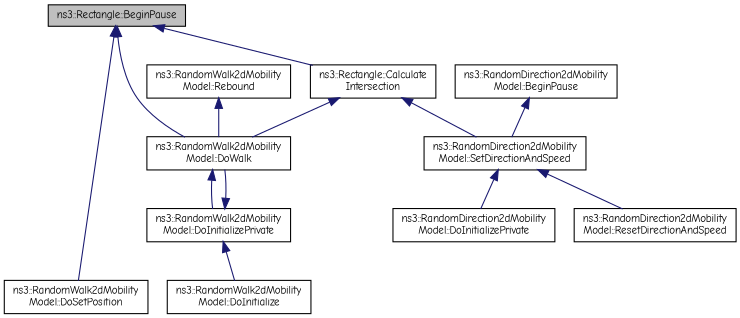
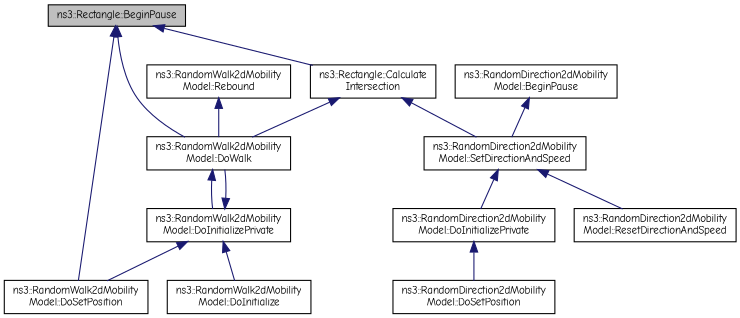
none -> (143, 263)
none -> (474, 297)
